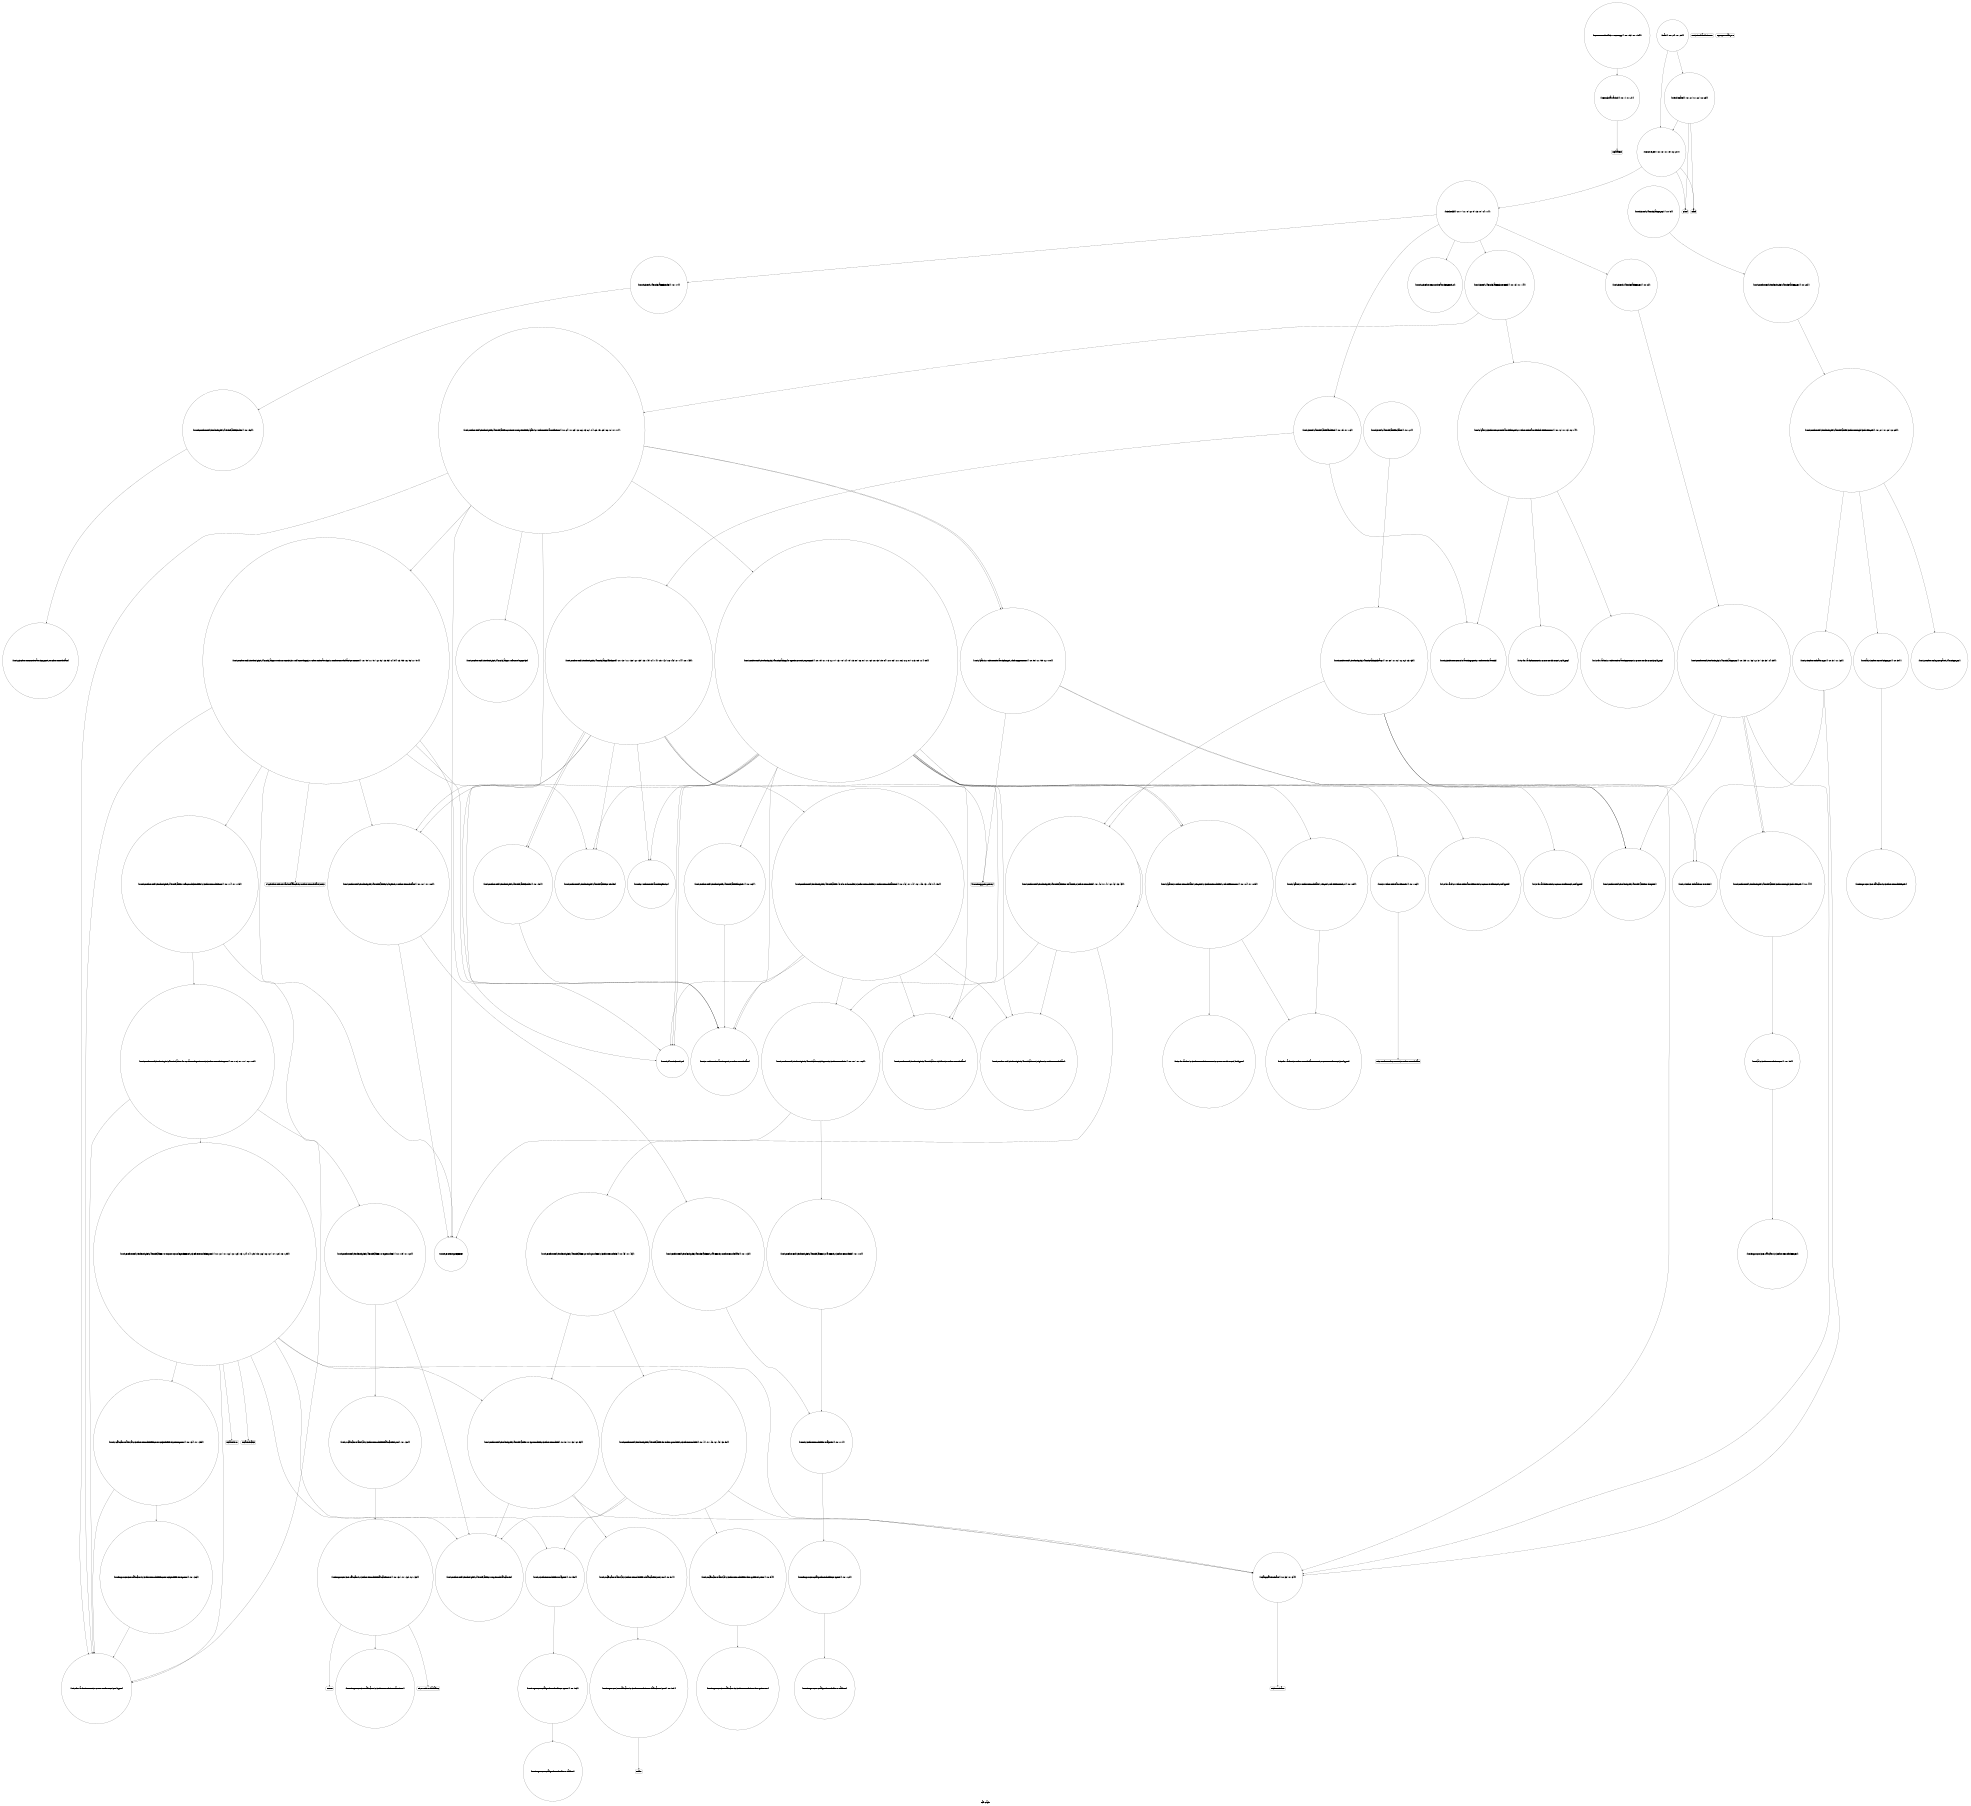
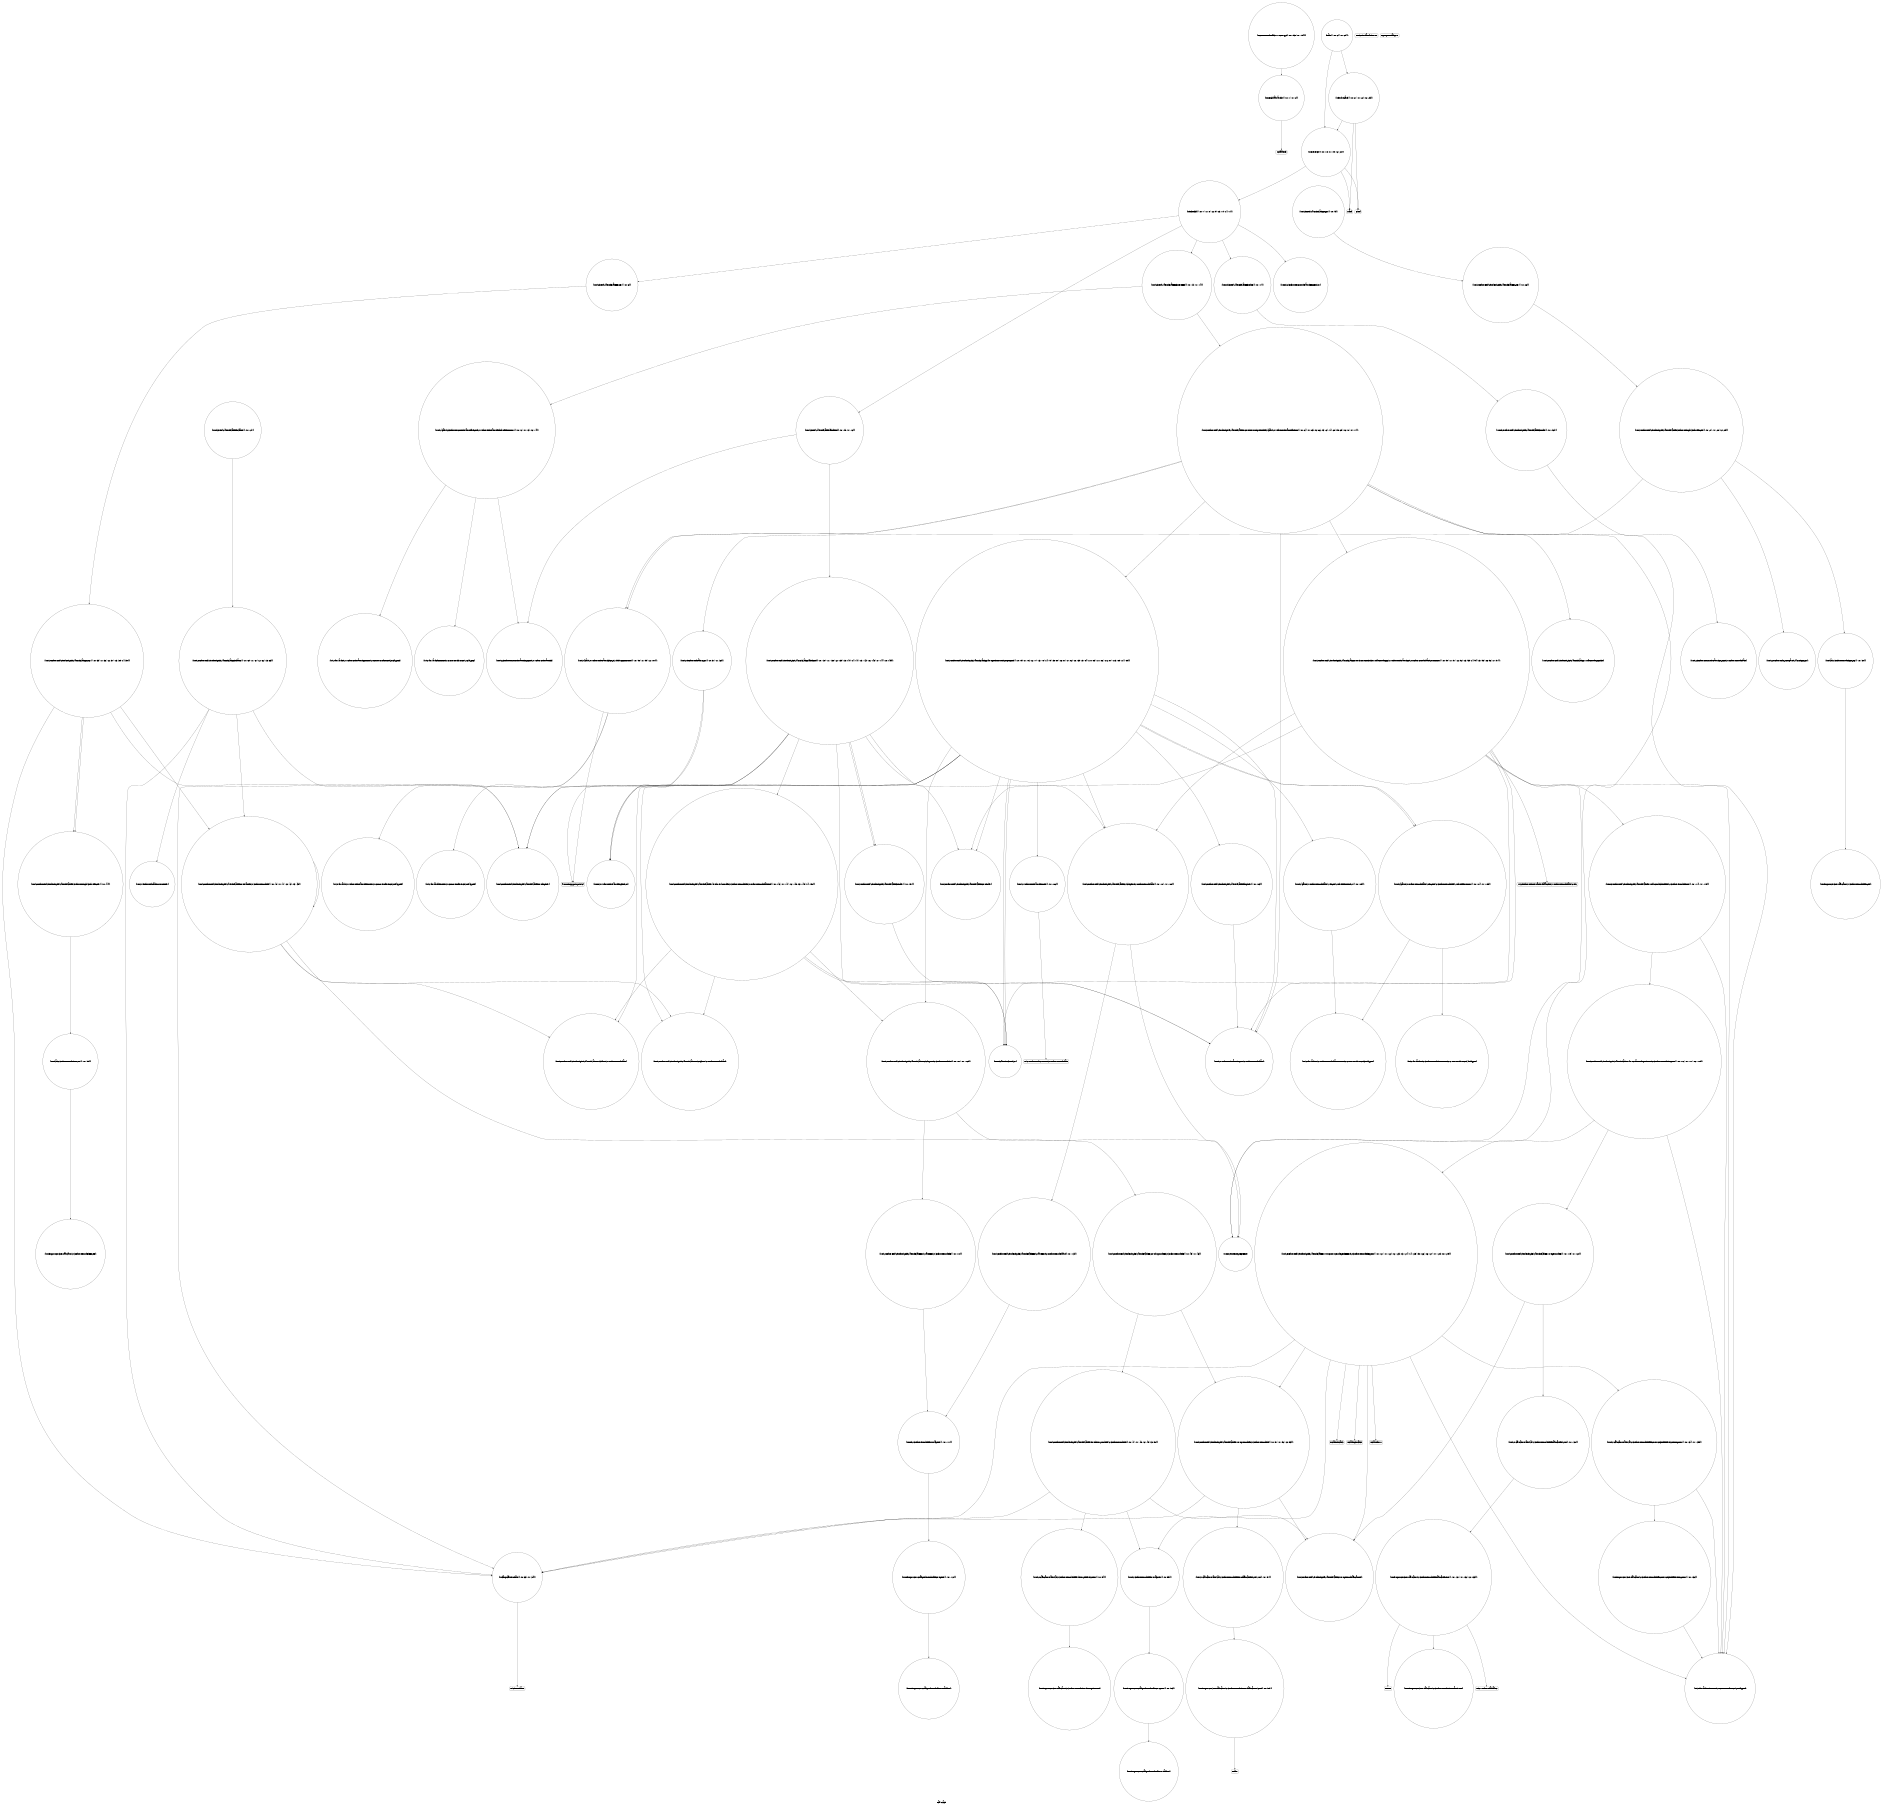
(1767, 787) -> (661, 787)
none -> (1355, 1442)
